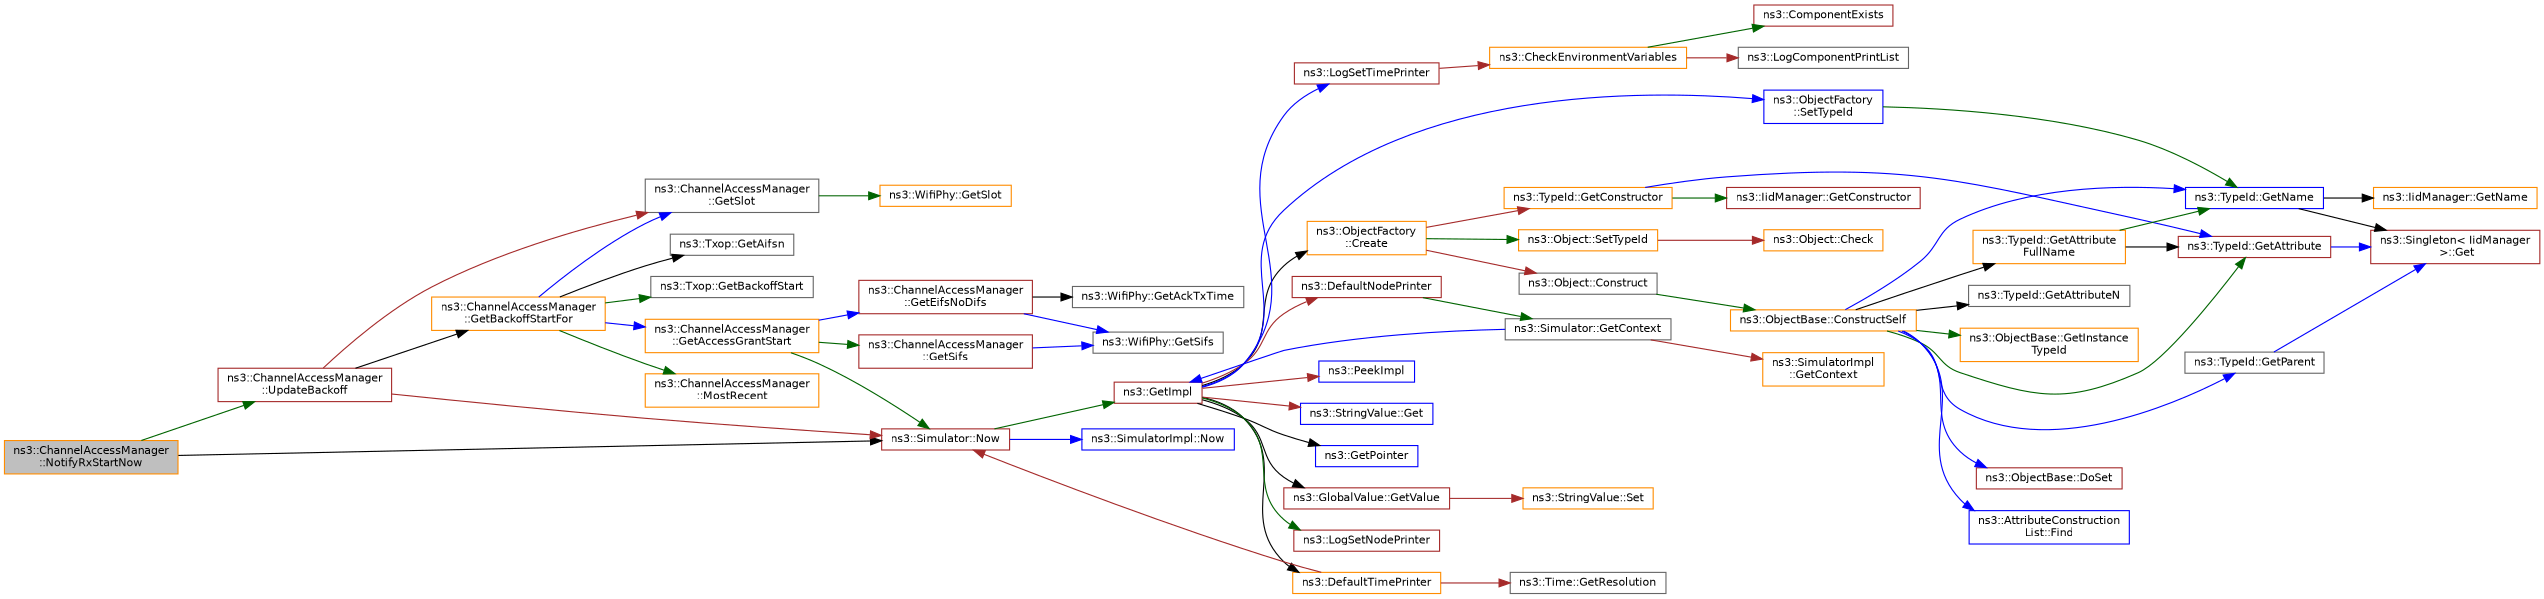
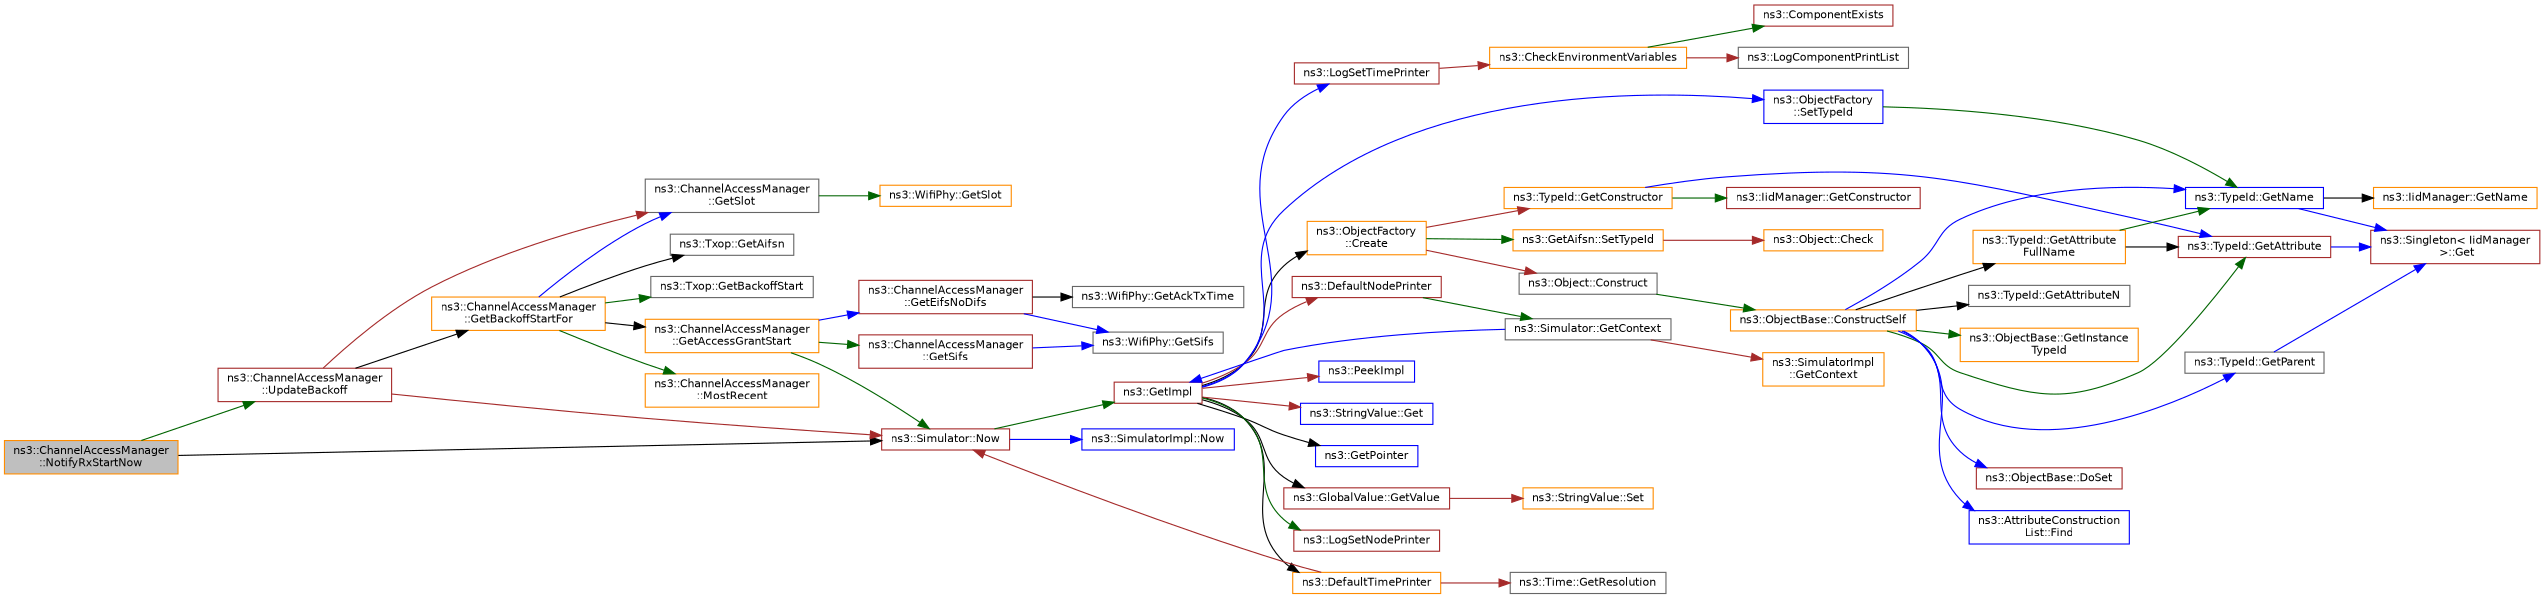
(2337, 218) -> (2337, 218)
(1588, 240) -> (1588, 240)
(620, 324) -> (620, 324)
